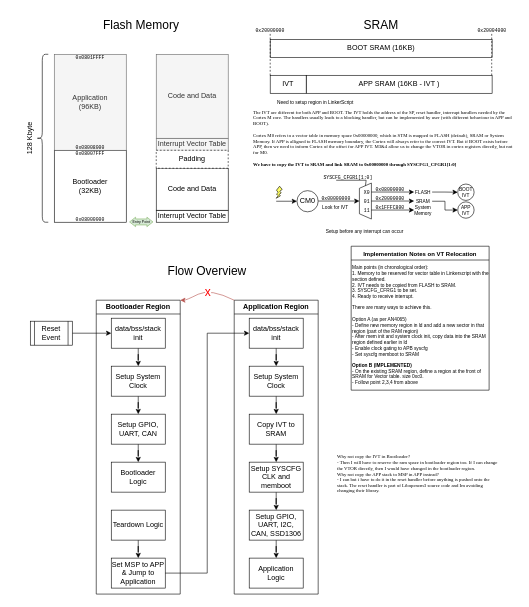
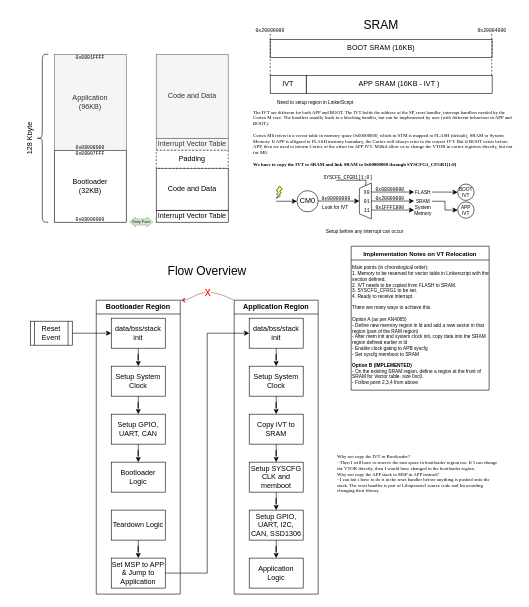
(141, 24) -> none
